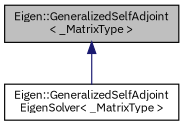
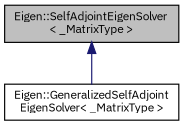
(92, 24) -> (92, 24)
